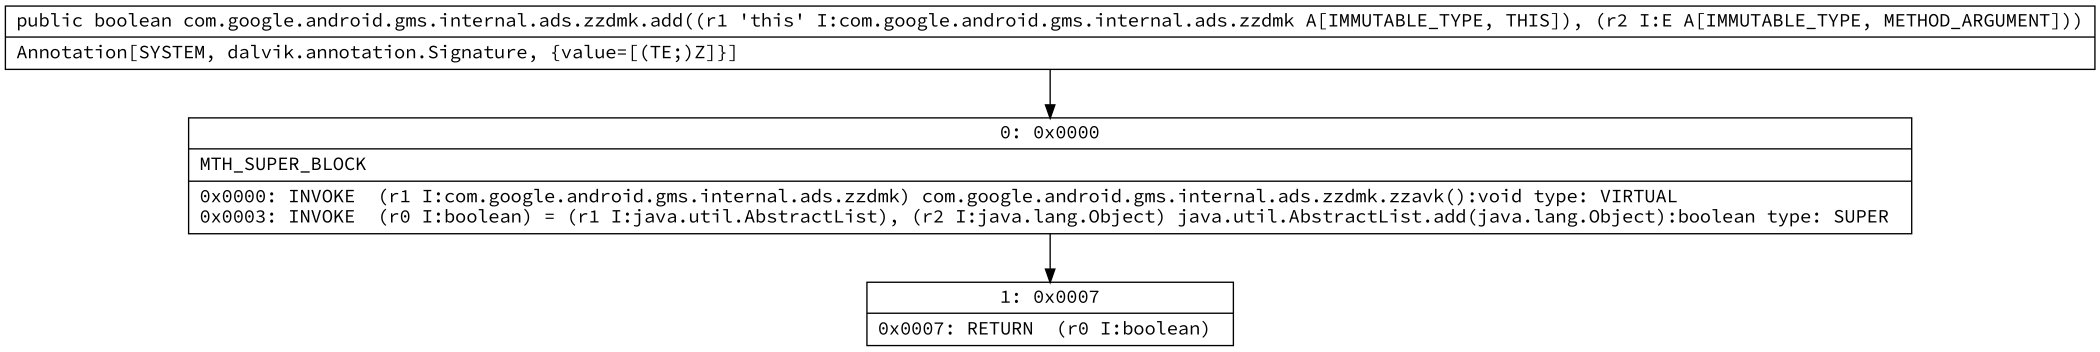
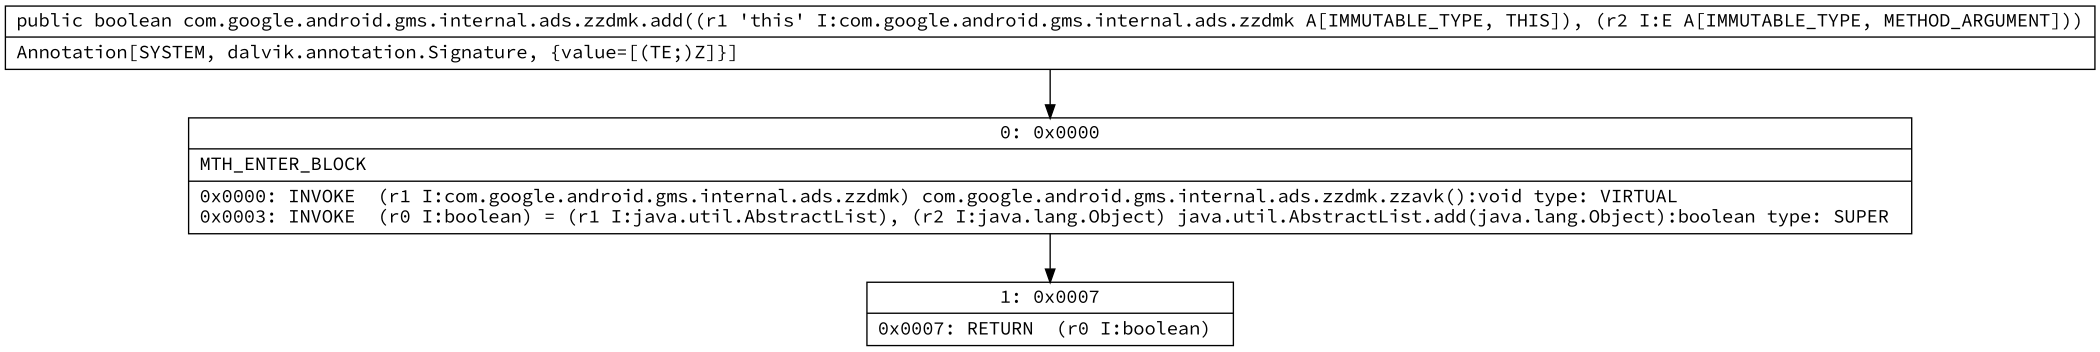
(283, 164) -> (283, 164)
